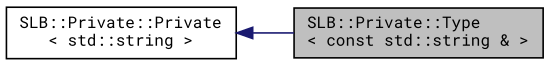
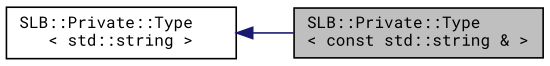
(121, 33) -> (121, 33)
